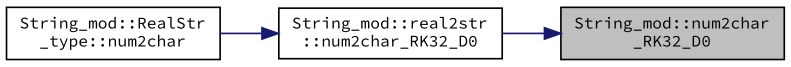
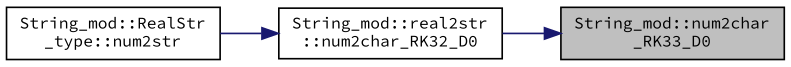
(113, 33) -> (113, 33)
(673, 33) -> (673, 33)
